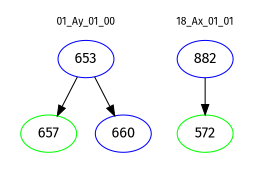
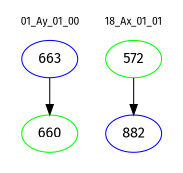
(86, 59) -> (50, 59)
(205, 91) -> (134, 91)
(49, 134) -> none
(123, 134) -> (50, 134)
